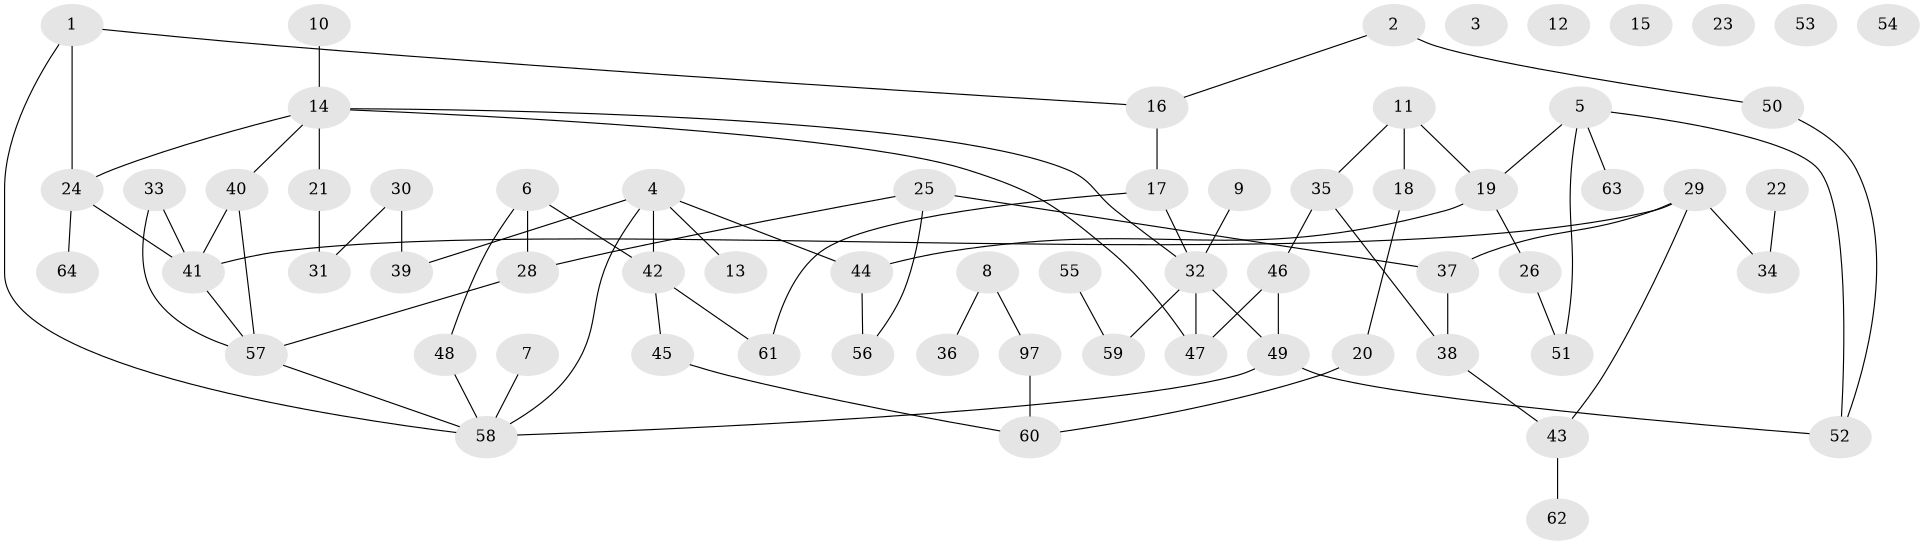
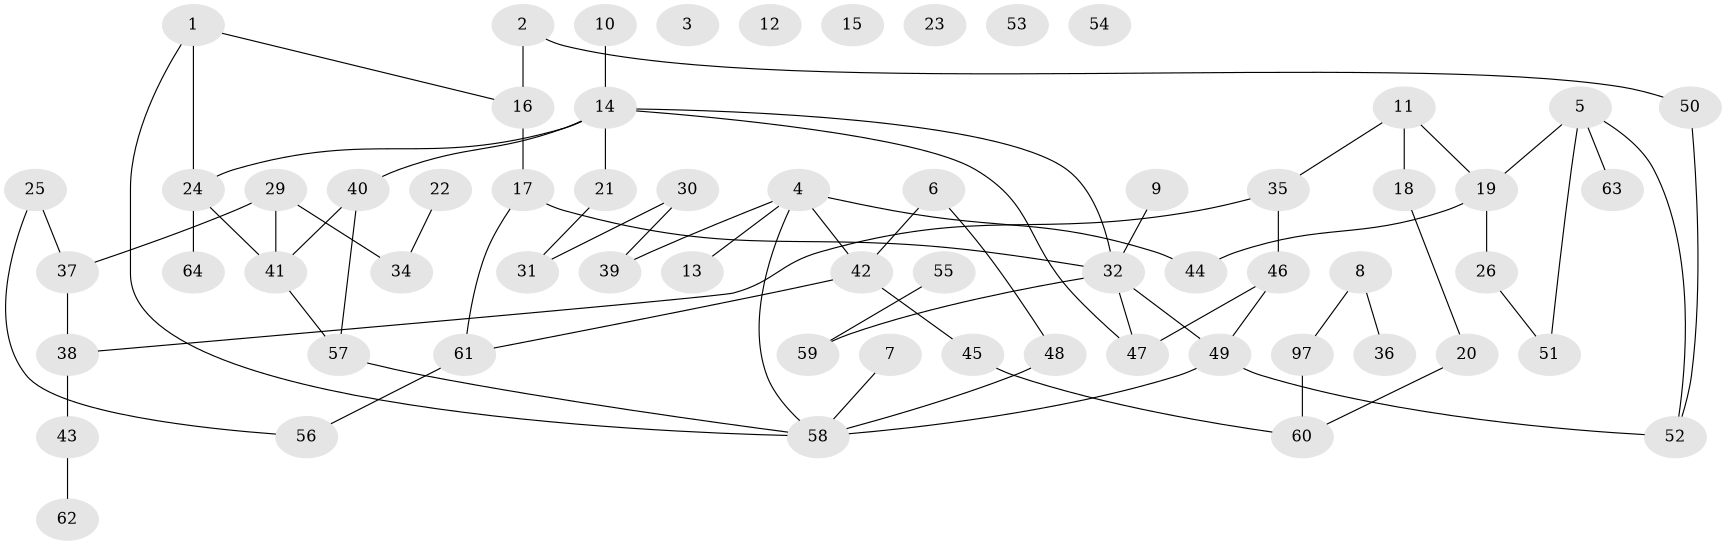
(155, 190) -> none
(528, 272) -> none
(862, 314) -> (391, 393)
(1636, 318) -> none
